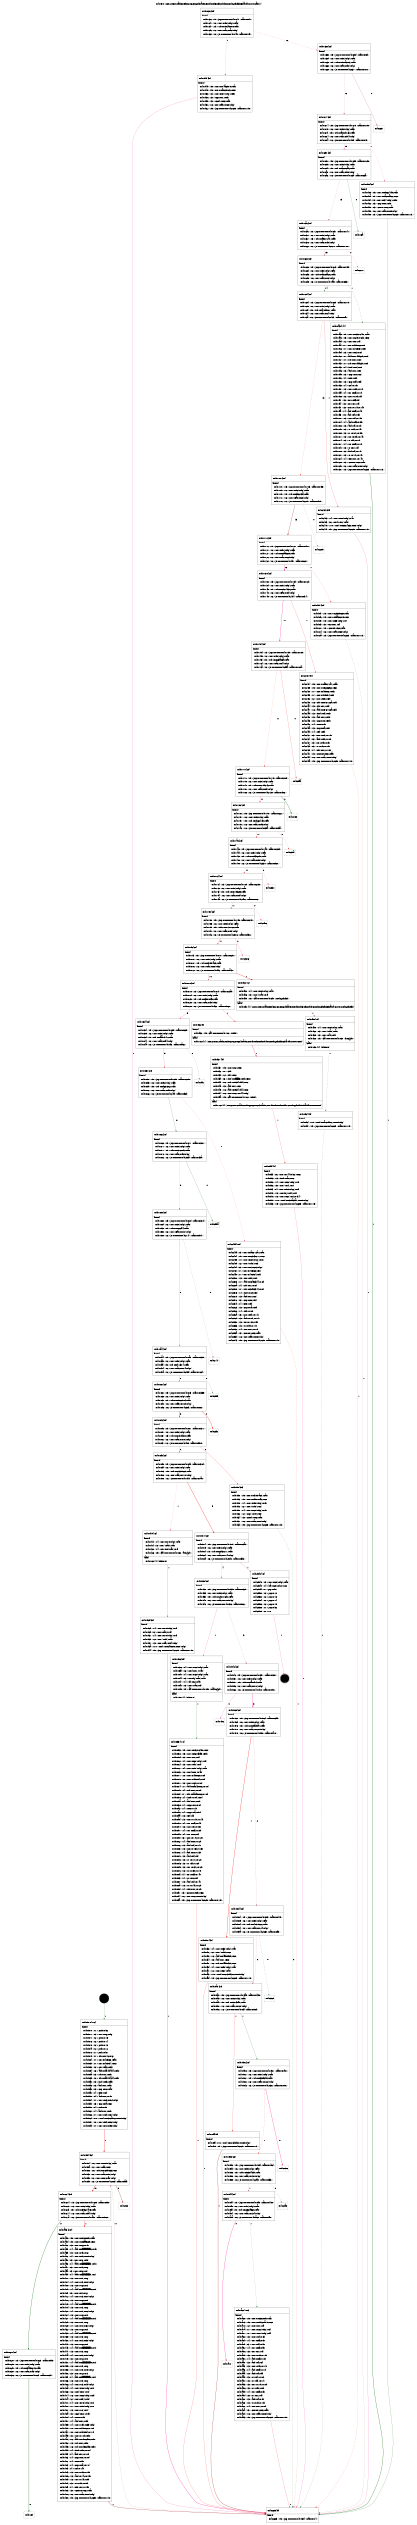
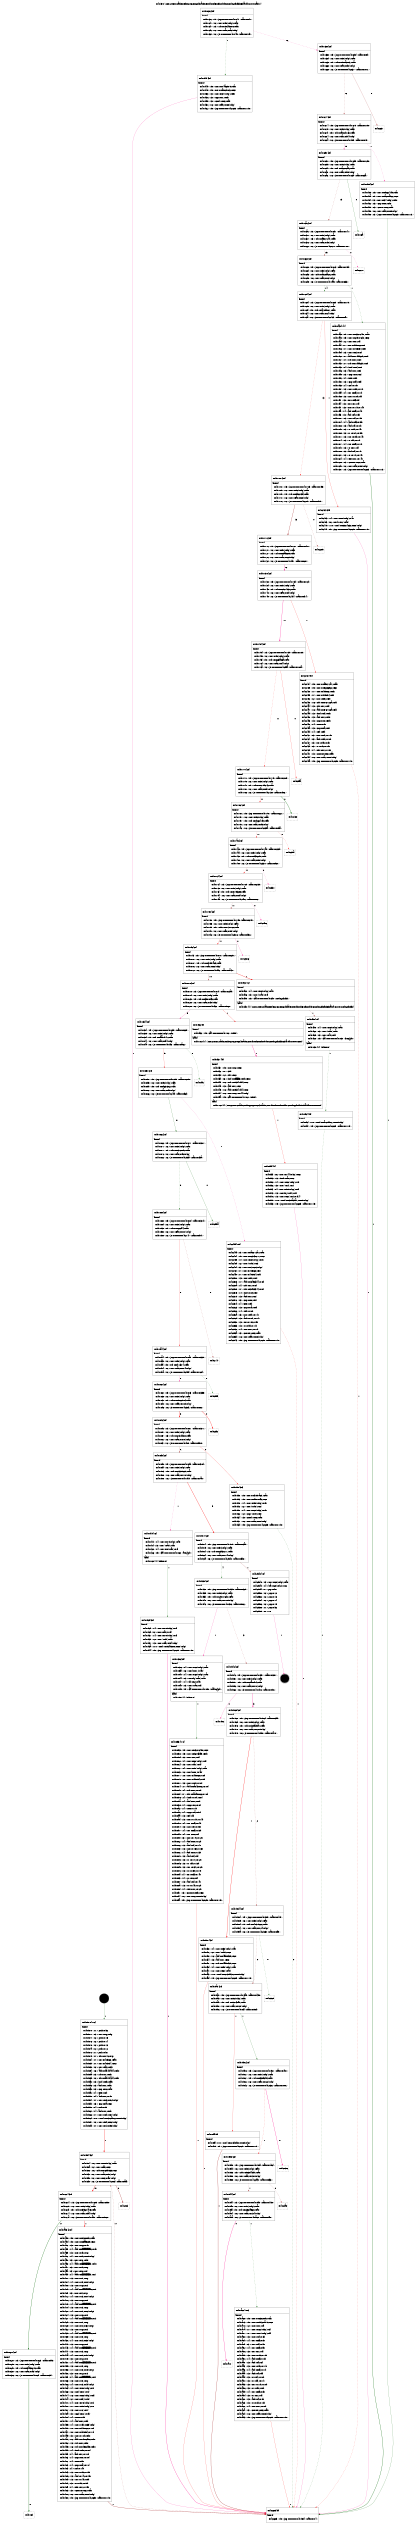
(338, 620) -> none
